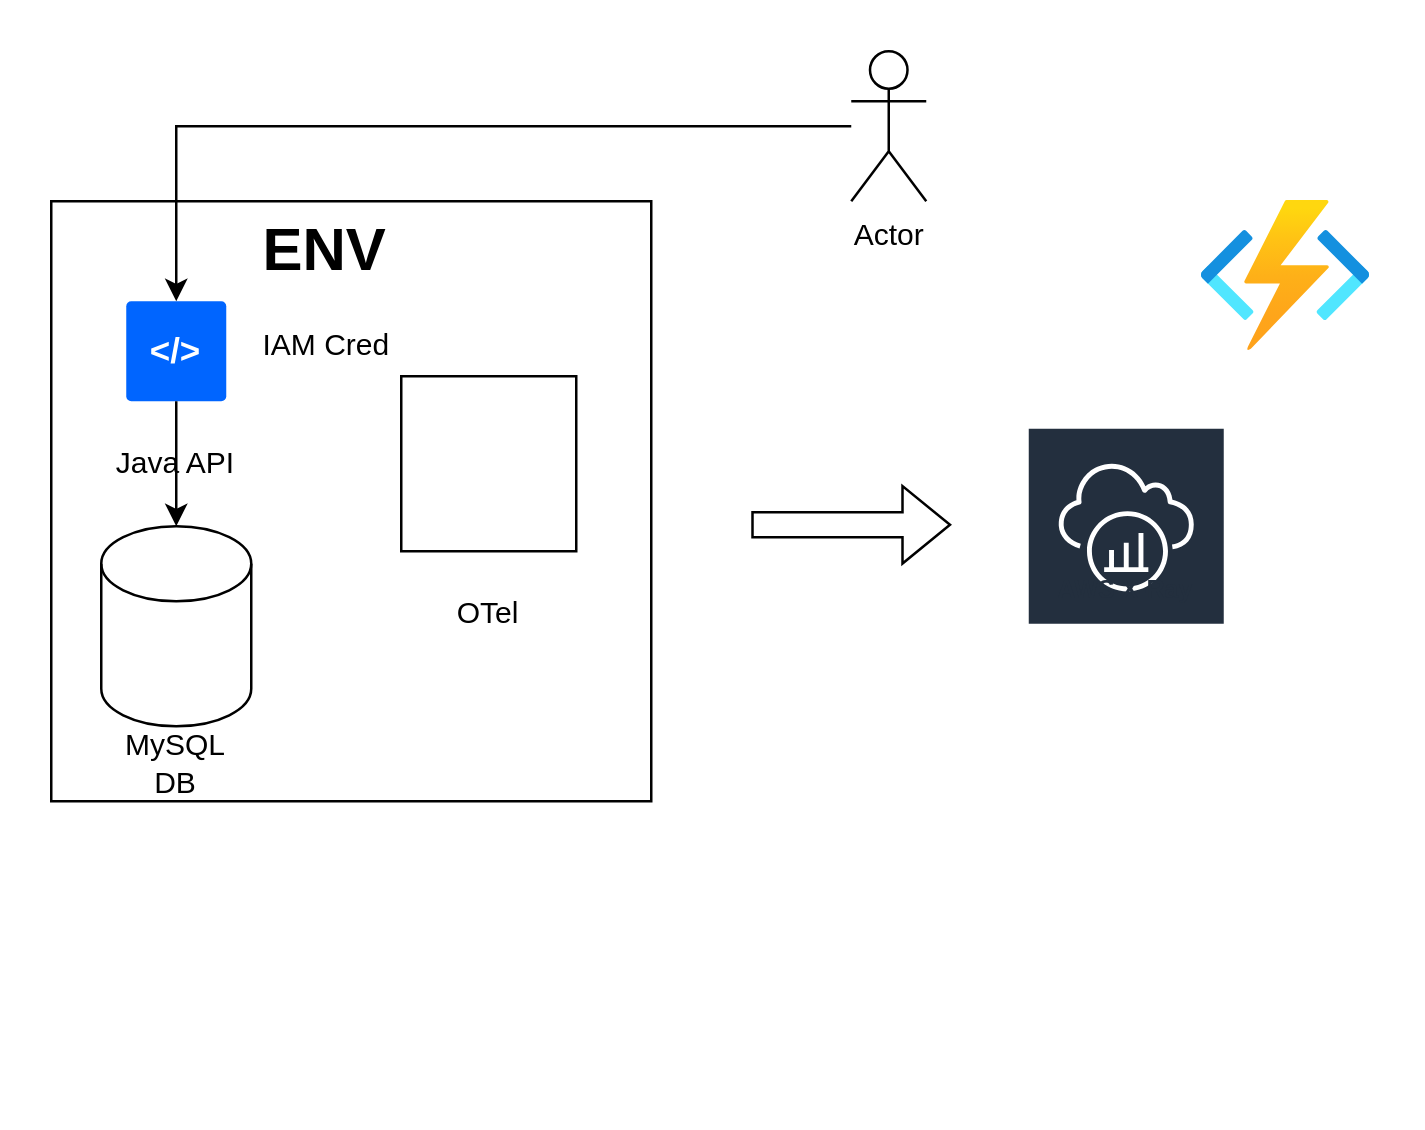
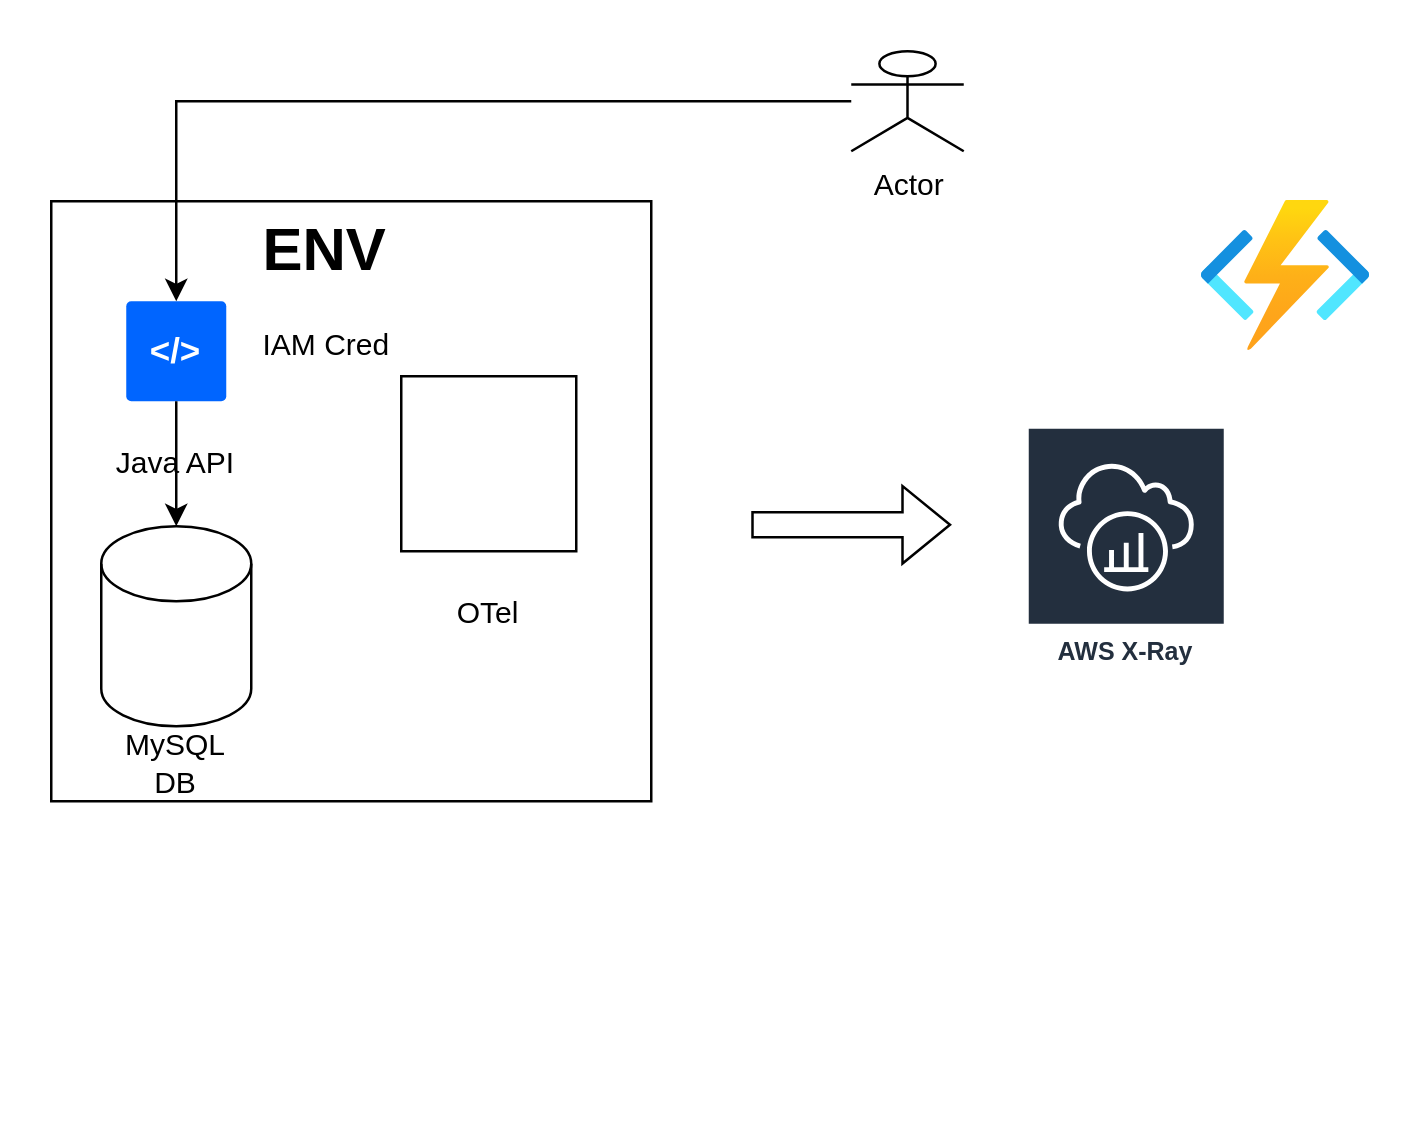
(889, 126) -> (908, 101)
(1126, 520) -> (1126, 551)
